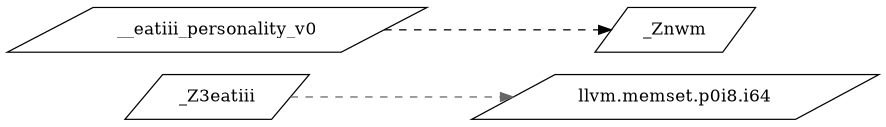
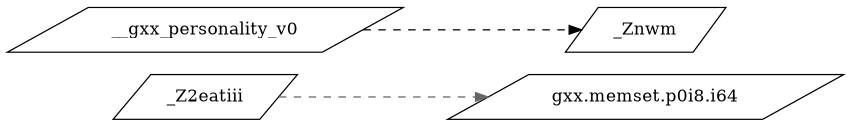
(217, 30) -> (205, 30)
(217, 97) -> (205, 97)
(675, 97) -> (646, 97)
